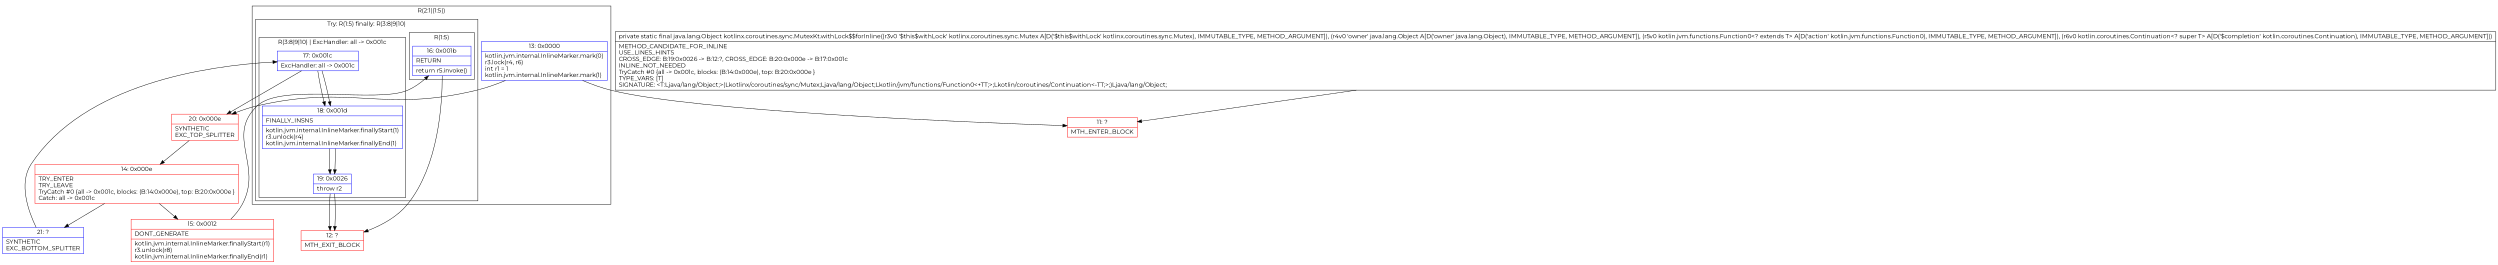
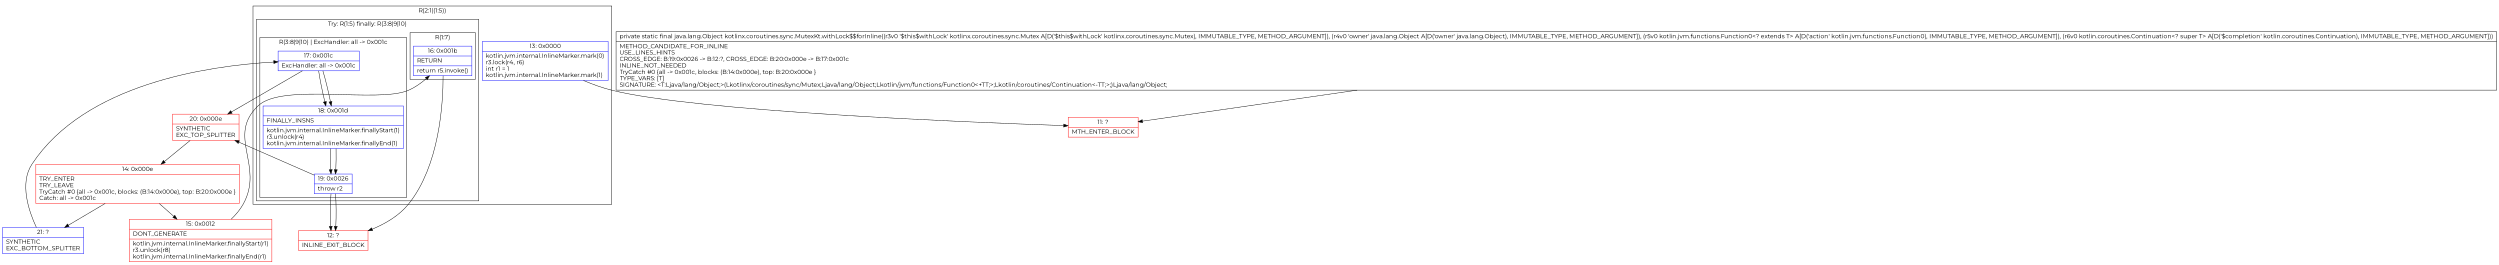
(442, 38) -> (443, 38)
(371, 99) -> (277, 159)
(332, 245) -> (333, 245)
